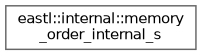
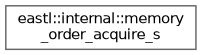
(101, 28) -> (101, 28)
